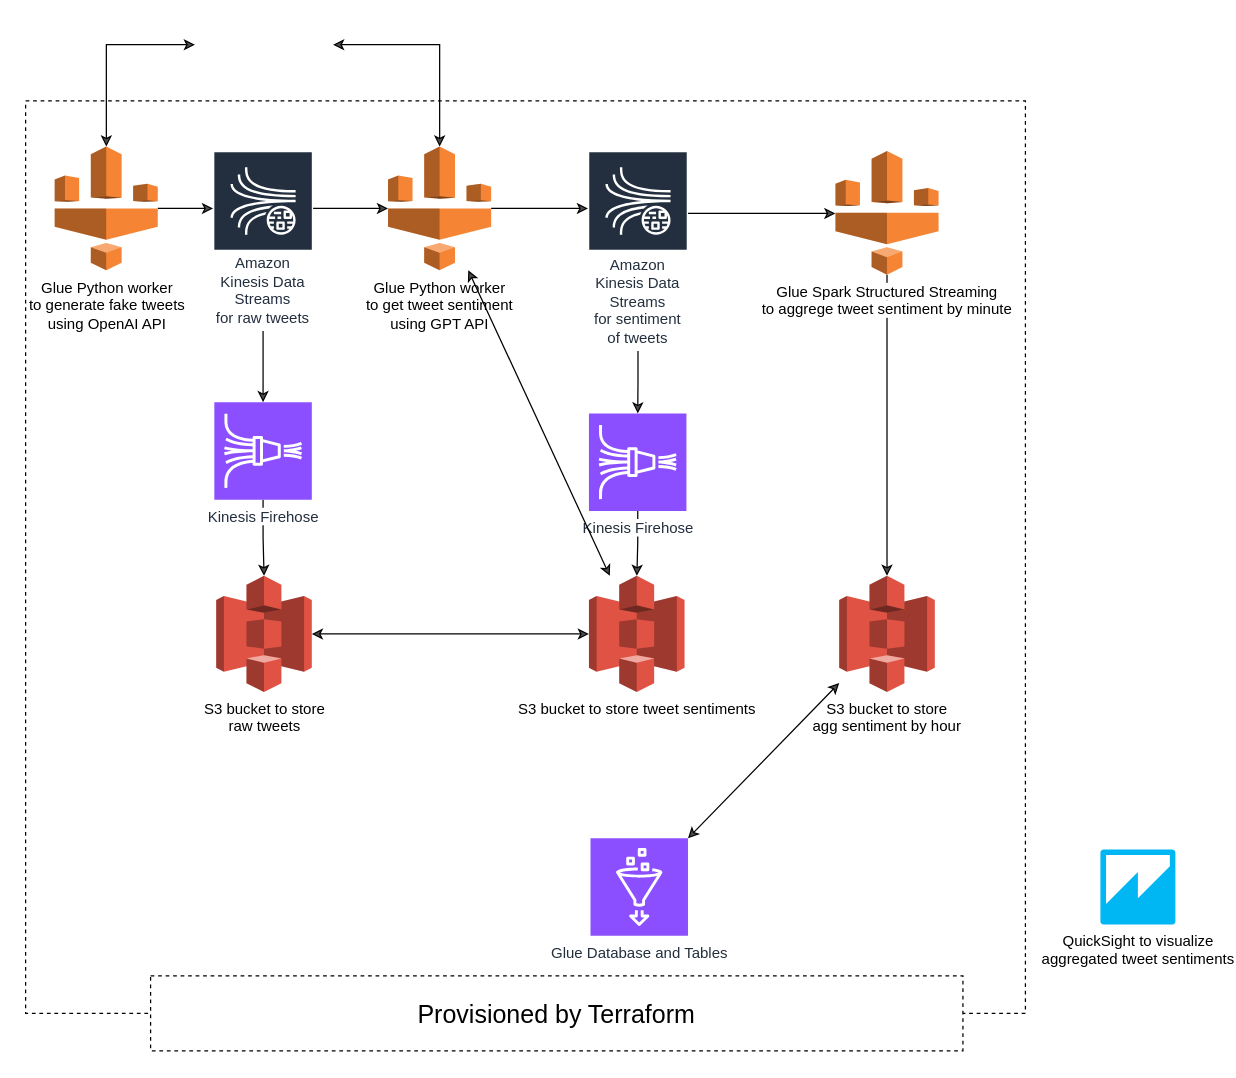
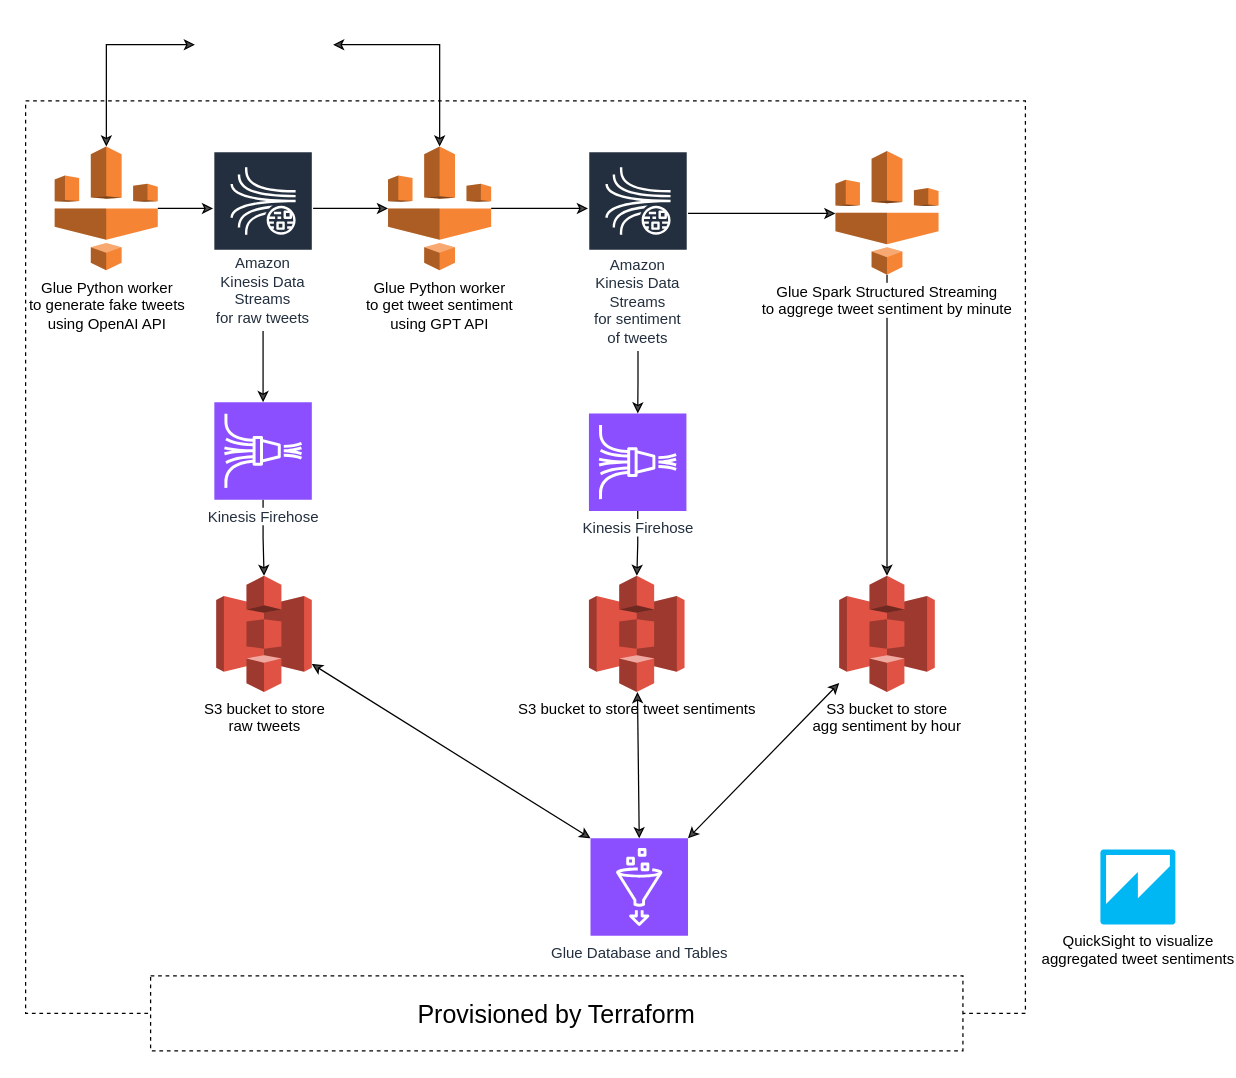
(539, 423) -> (638, 765)
(450, 634) -> (451, 751)
